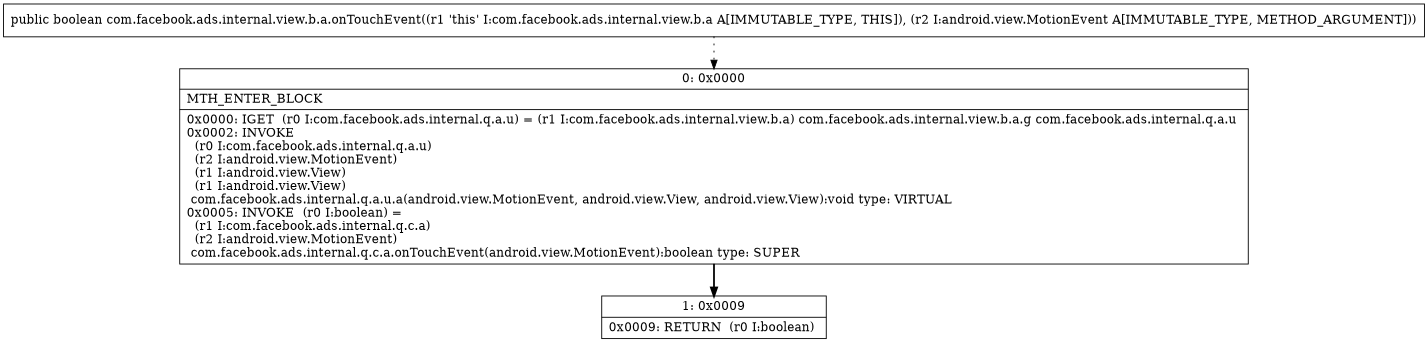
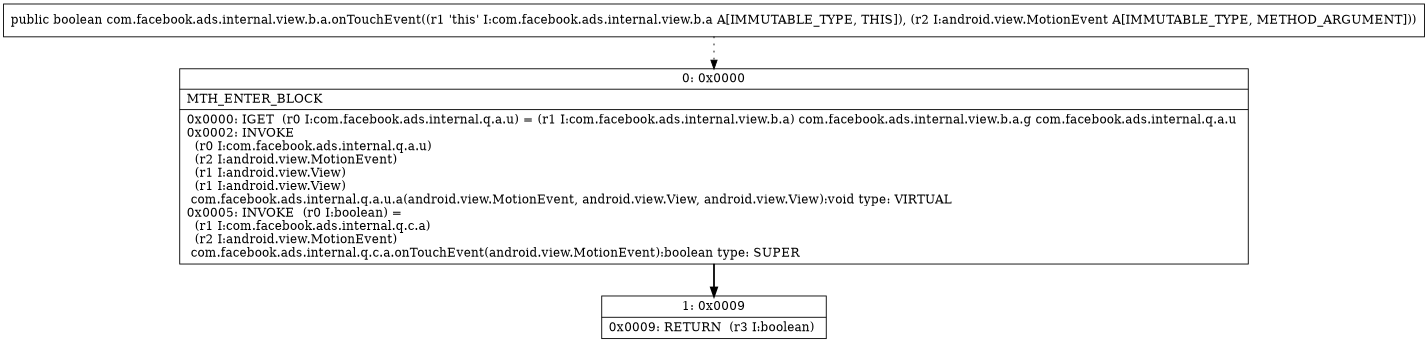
(714, 327) -> (714, 327)
